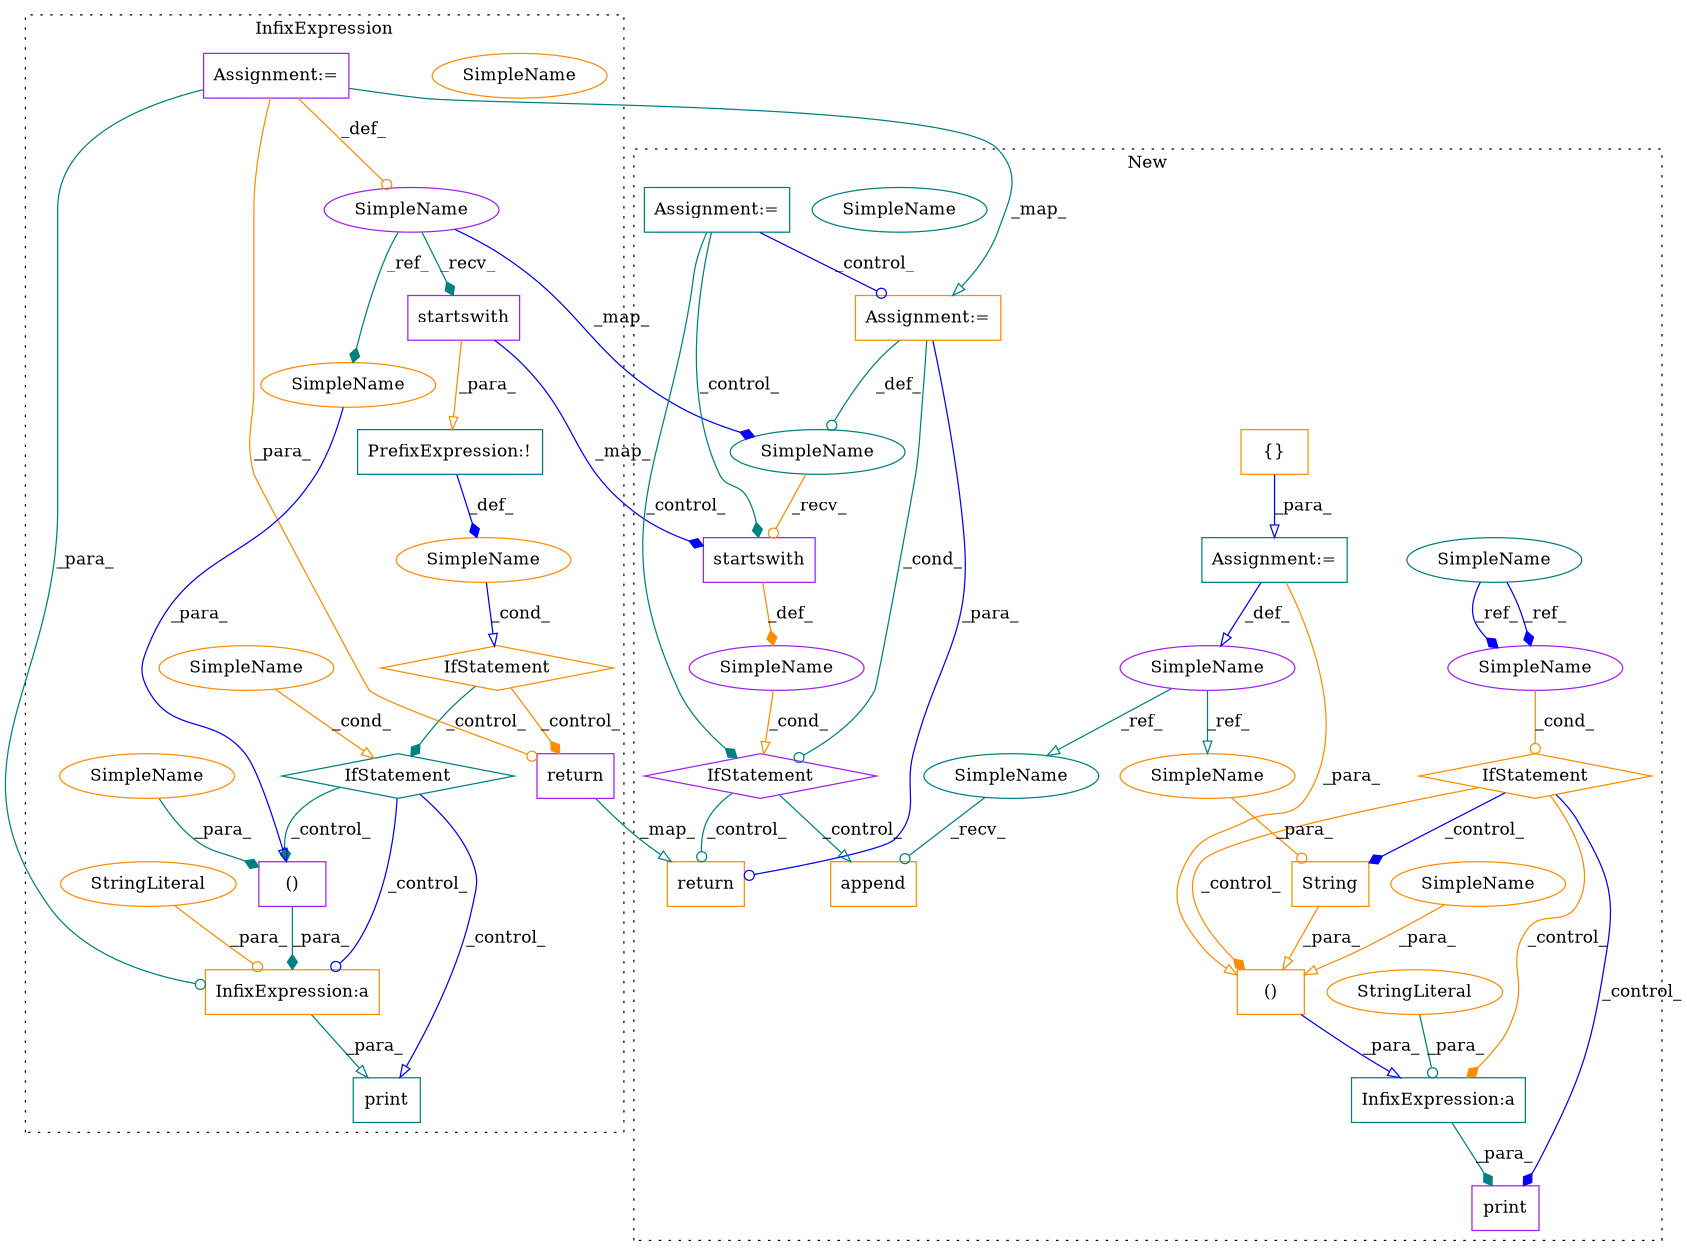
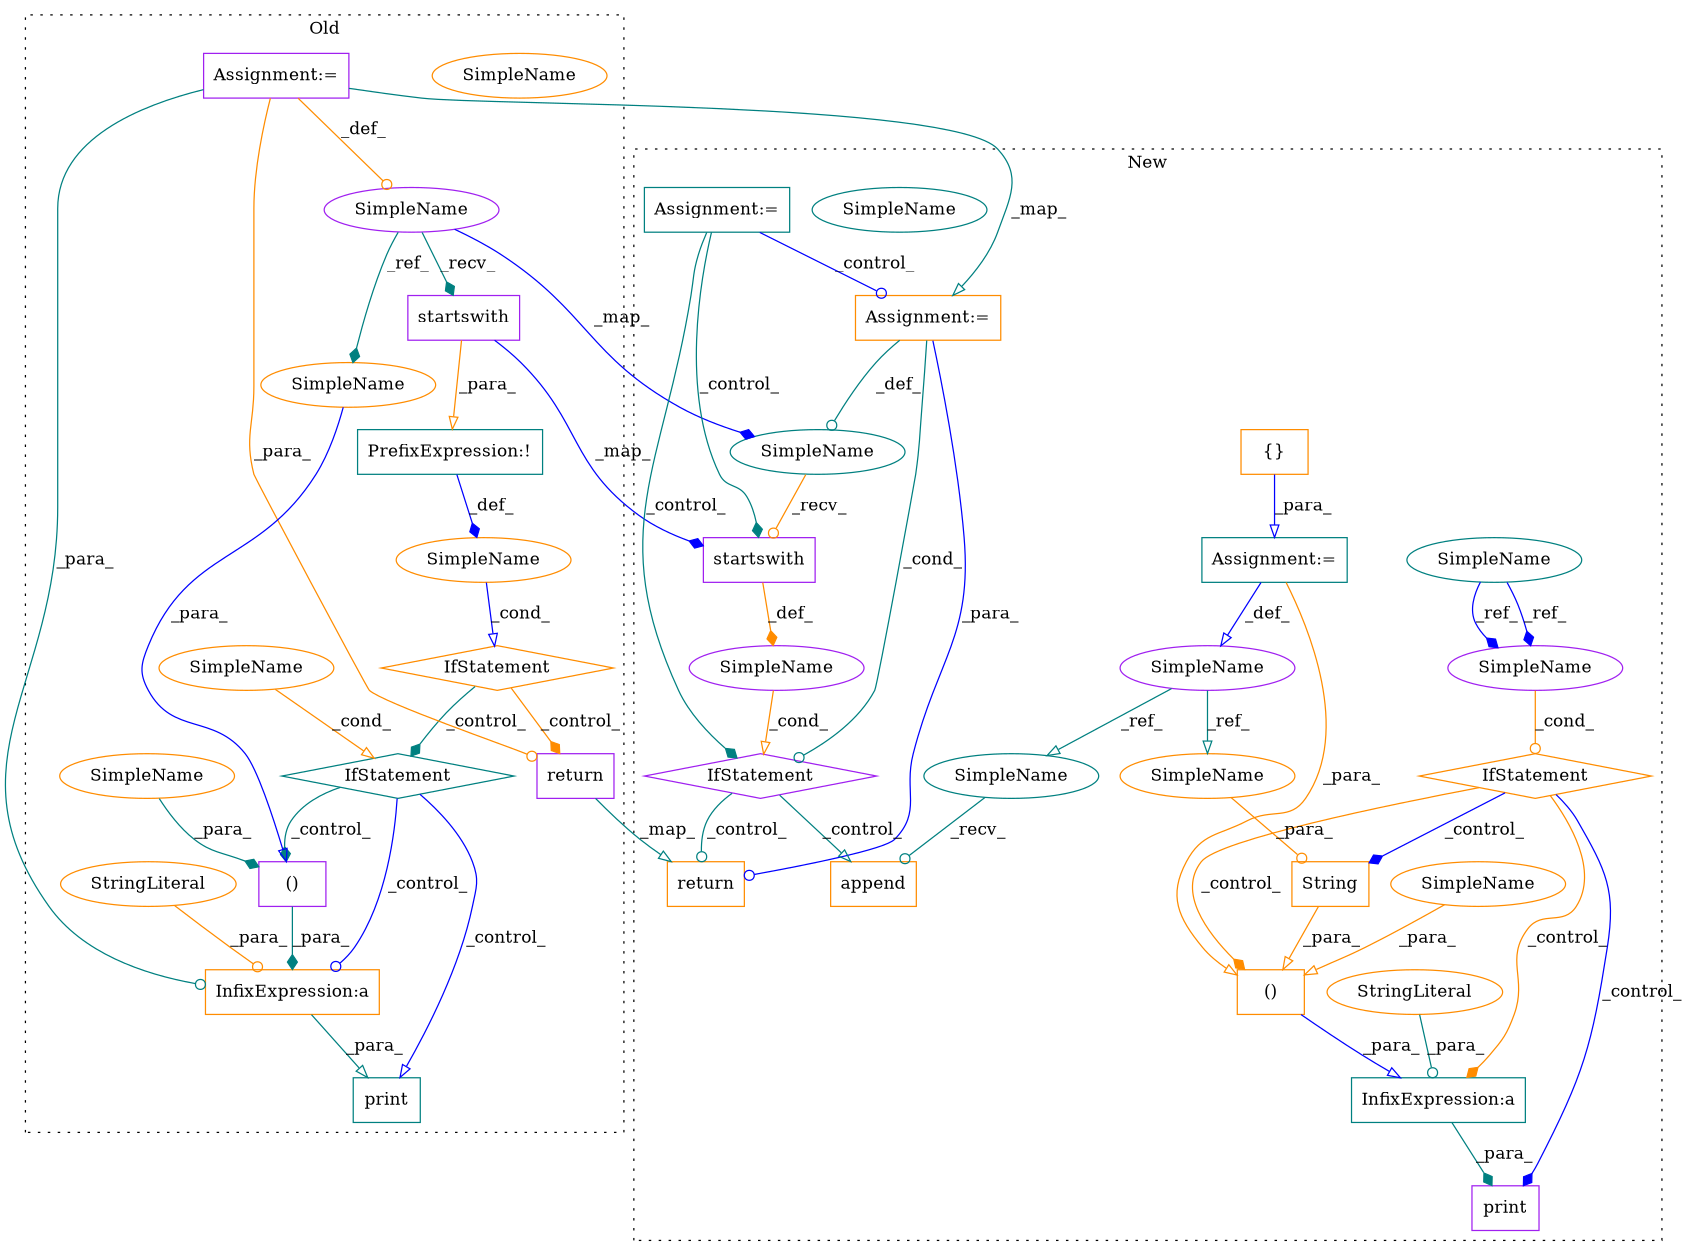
(325, 29) -> (325, 29)
